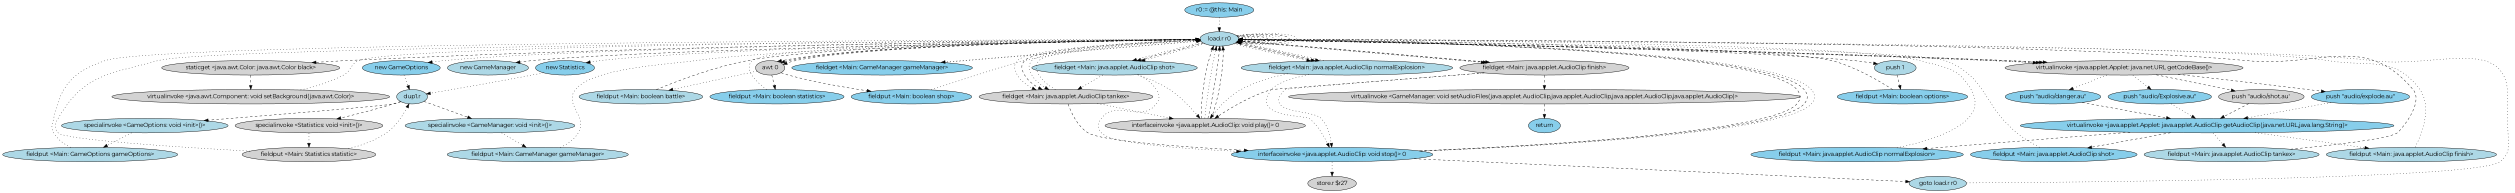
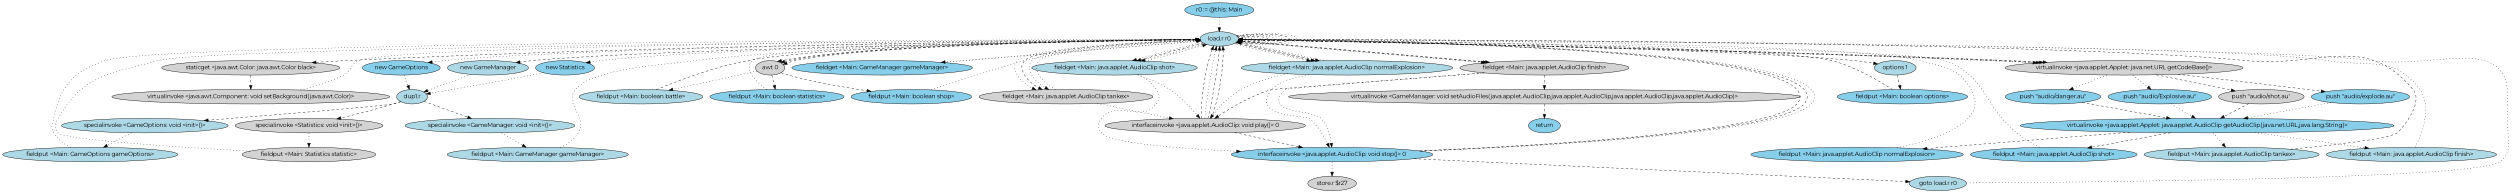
(1895, 68) -> (1895, 68)
(1092, 81) -> (1174, 54)
(383, 135) -> (449, 83)
(1100, 137) -> (1267, 140)
